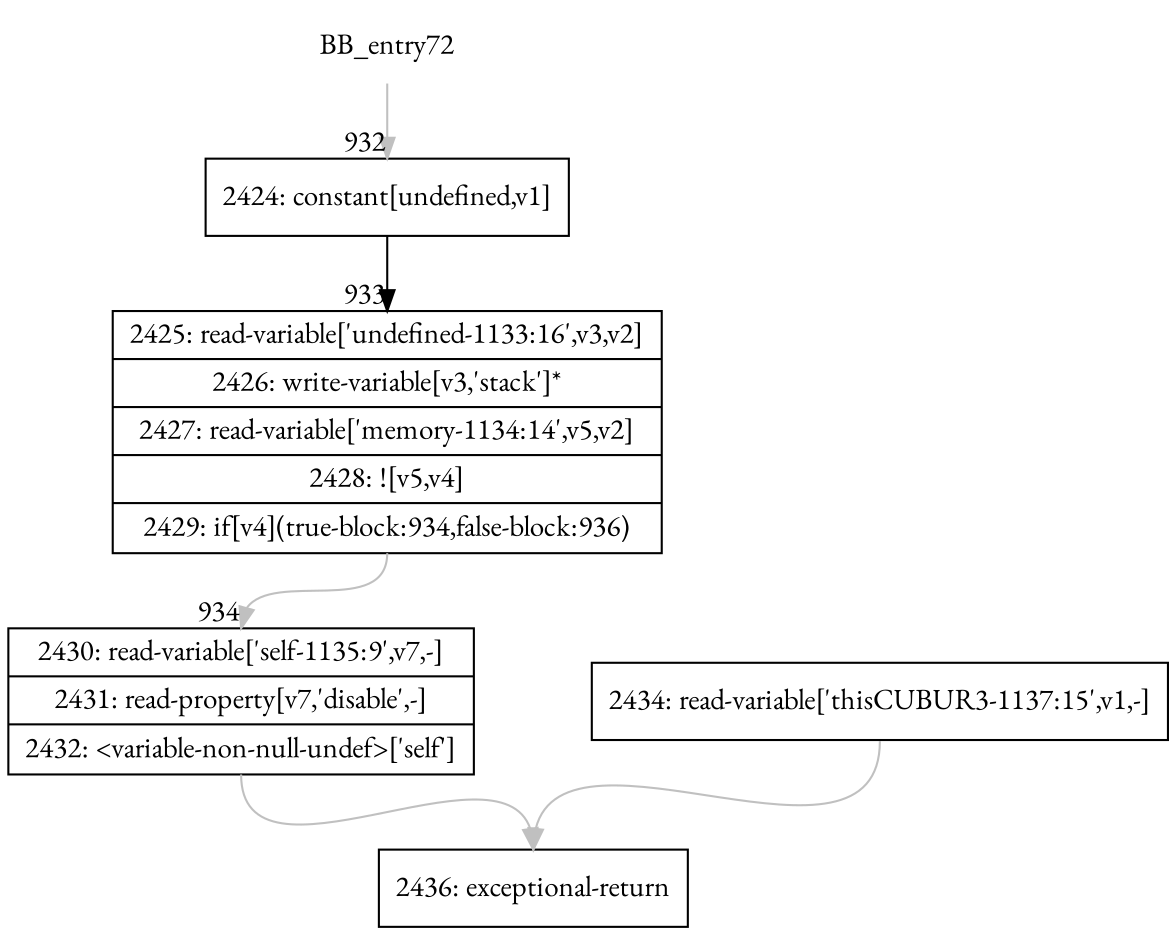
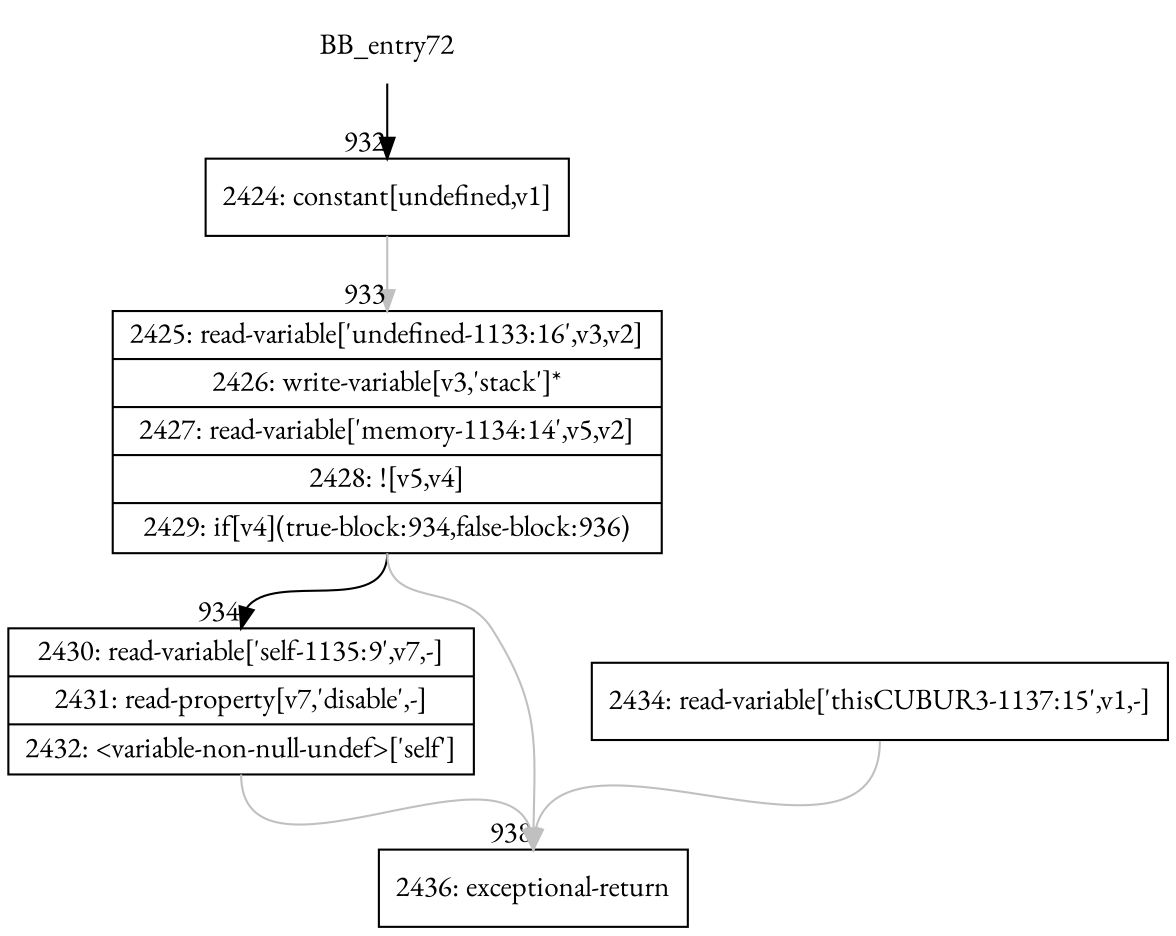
(387, 111) -> (387, 111)
(387, 263) -> (387, 263)
(325, 591) -> (325, 591)
none -> (509, 659)
